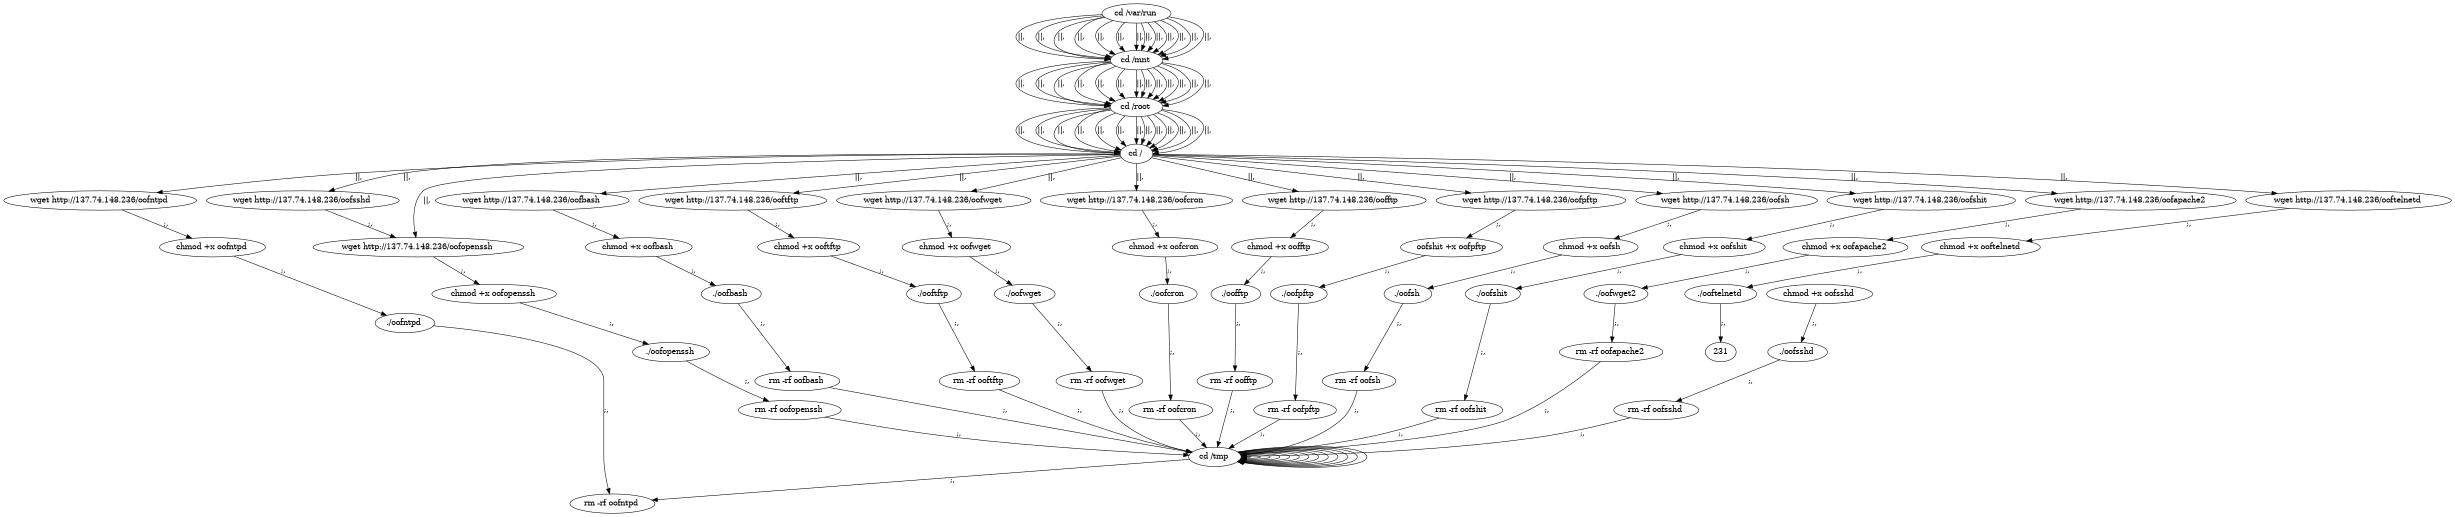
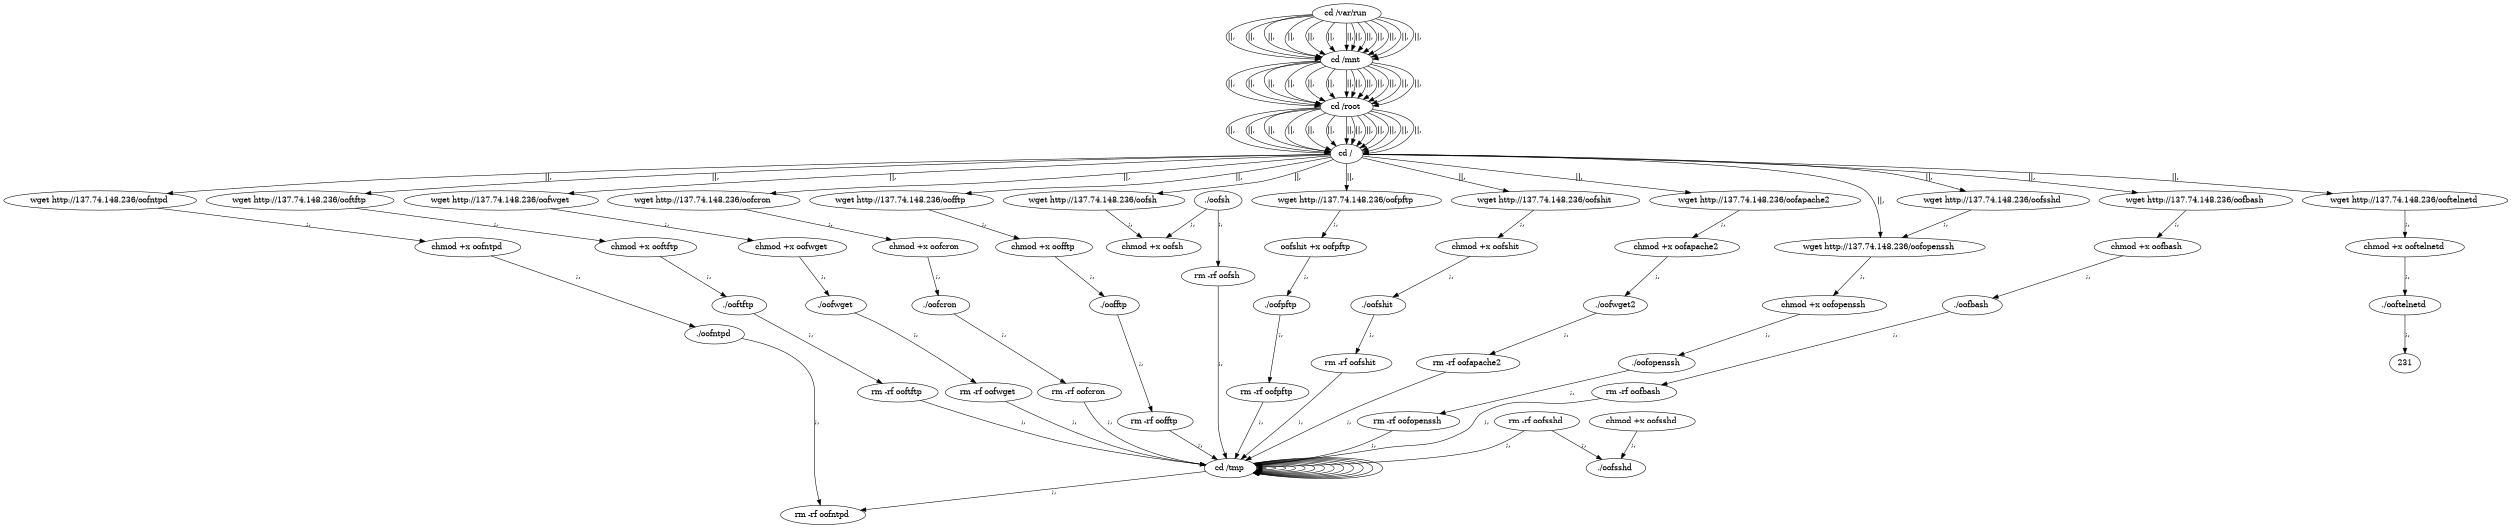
(1498, 271) -> (1189, 222)
(1731, 380) -> (1575, 444)
